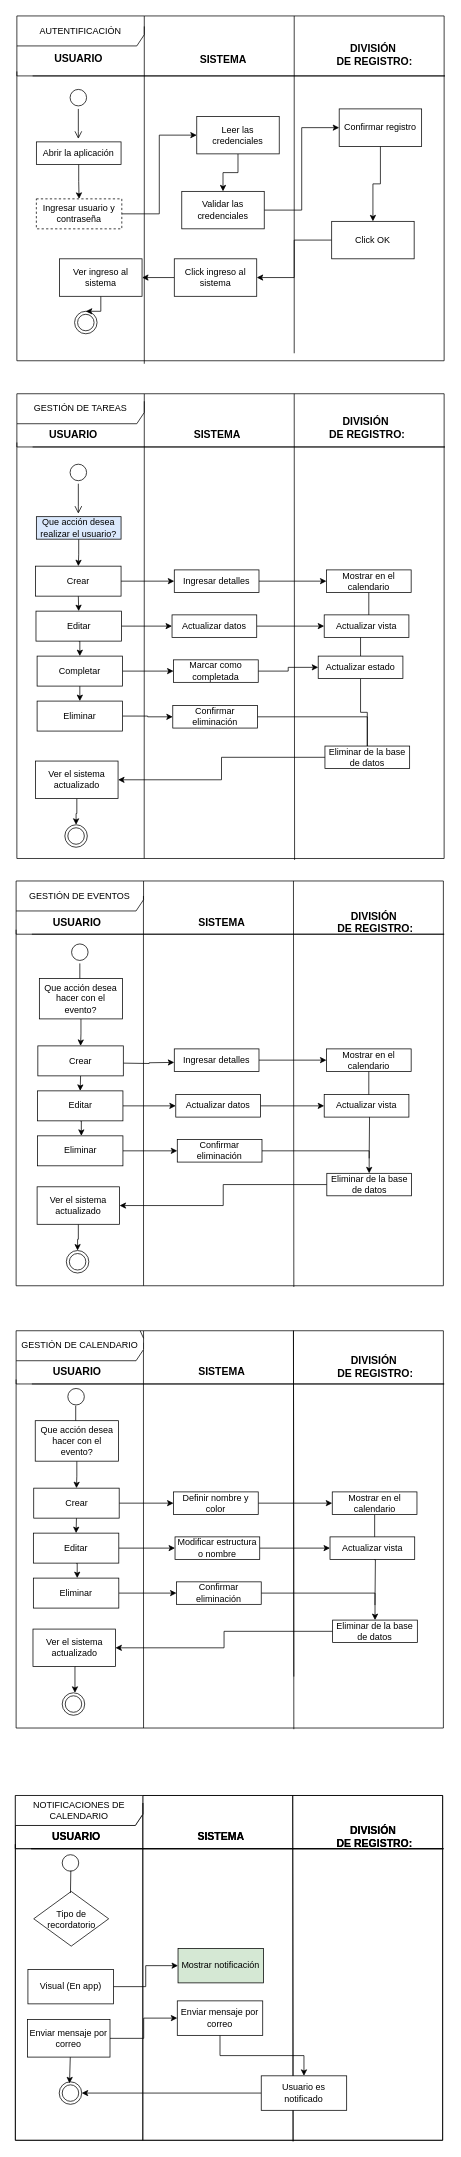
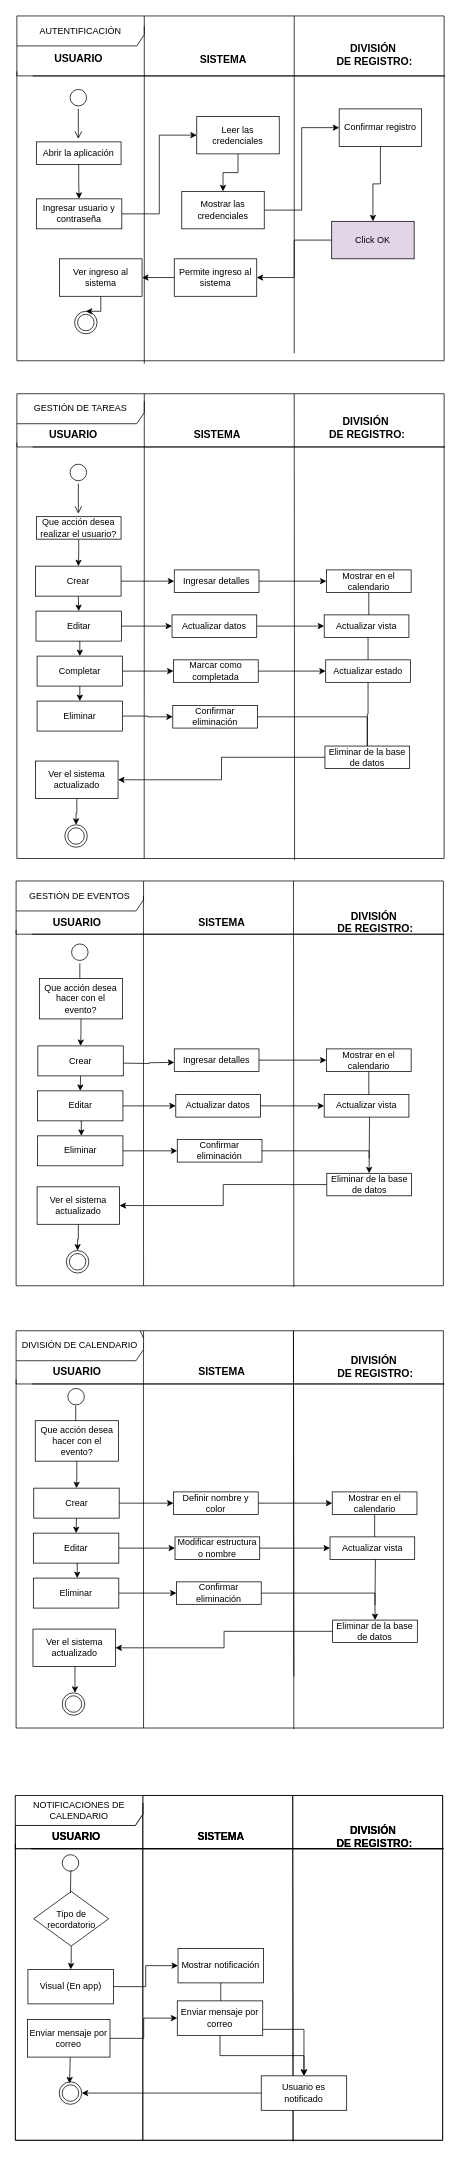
(223, 210) -> (223, 210)
(79, 213) -> (79, 213)
(373, 240) -> (373, 240)
(216, 277) -> (216, 277)
(79, 528) -> (79, 528)
(361, 667) -> (368, 671)
(80, 1346) -> (80, 1346)
none -> (71, 1956)
(221, 1966) -> (221, 1966)
none -> (295, 2030)
